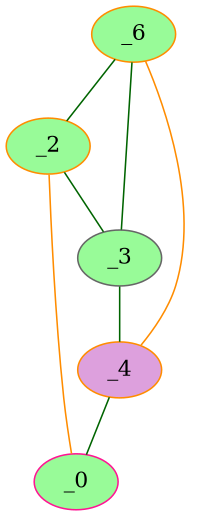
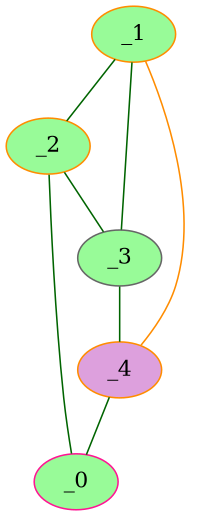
(134, 34) -> (134, 34)
(57, 314) -> (57, 314)
